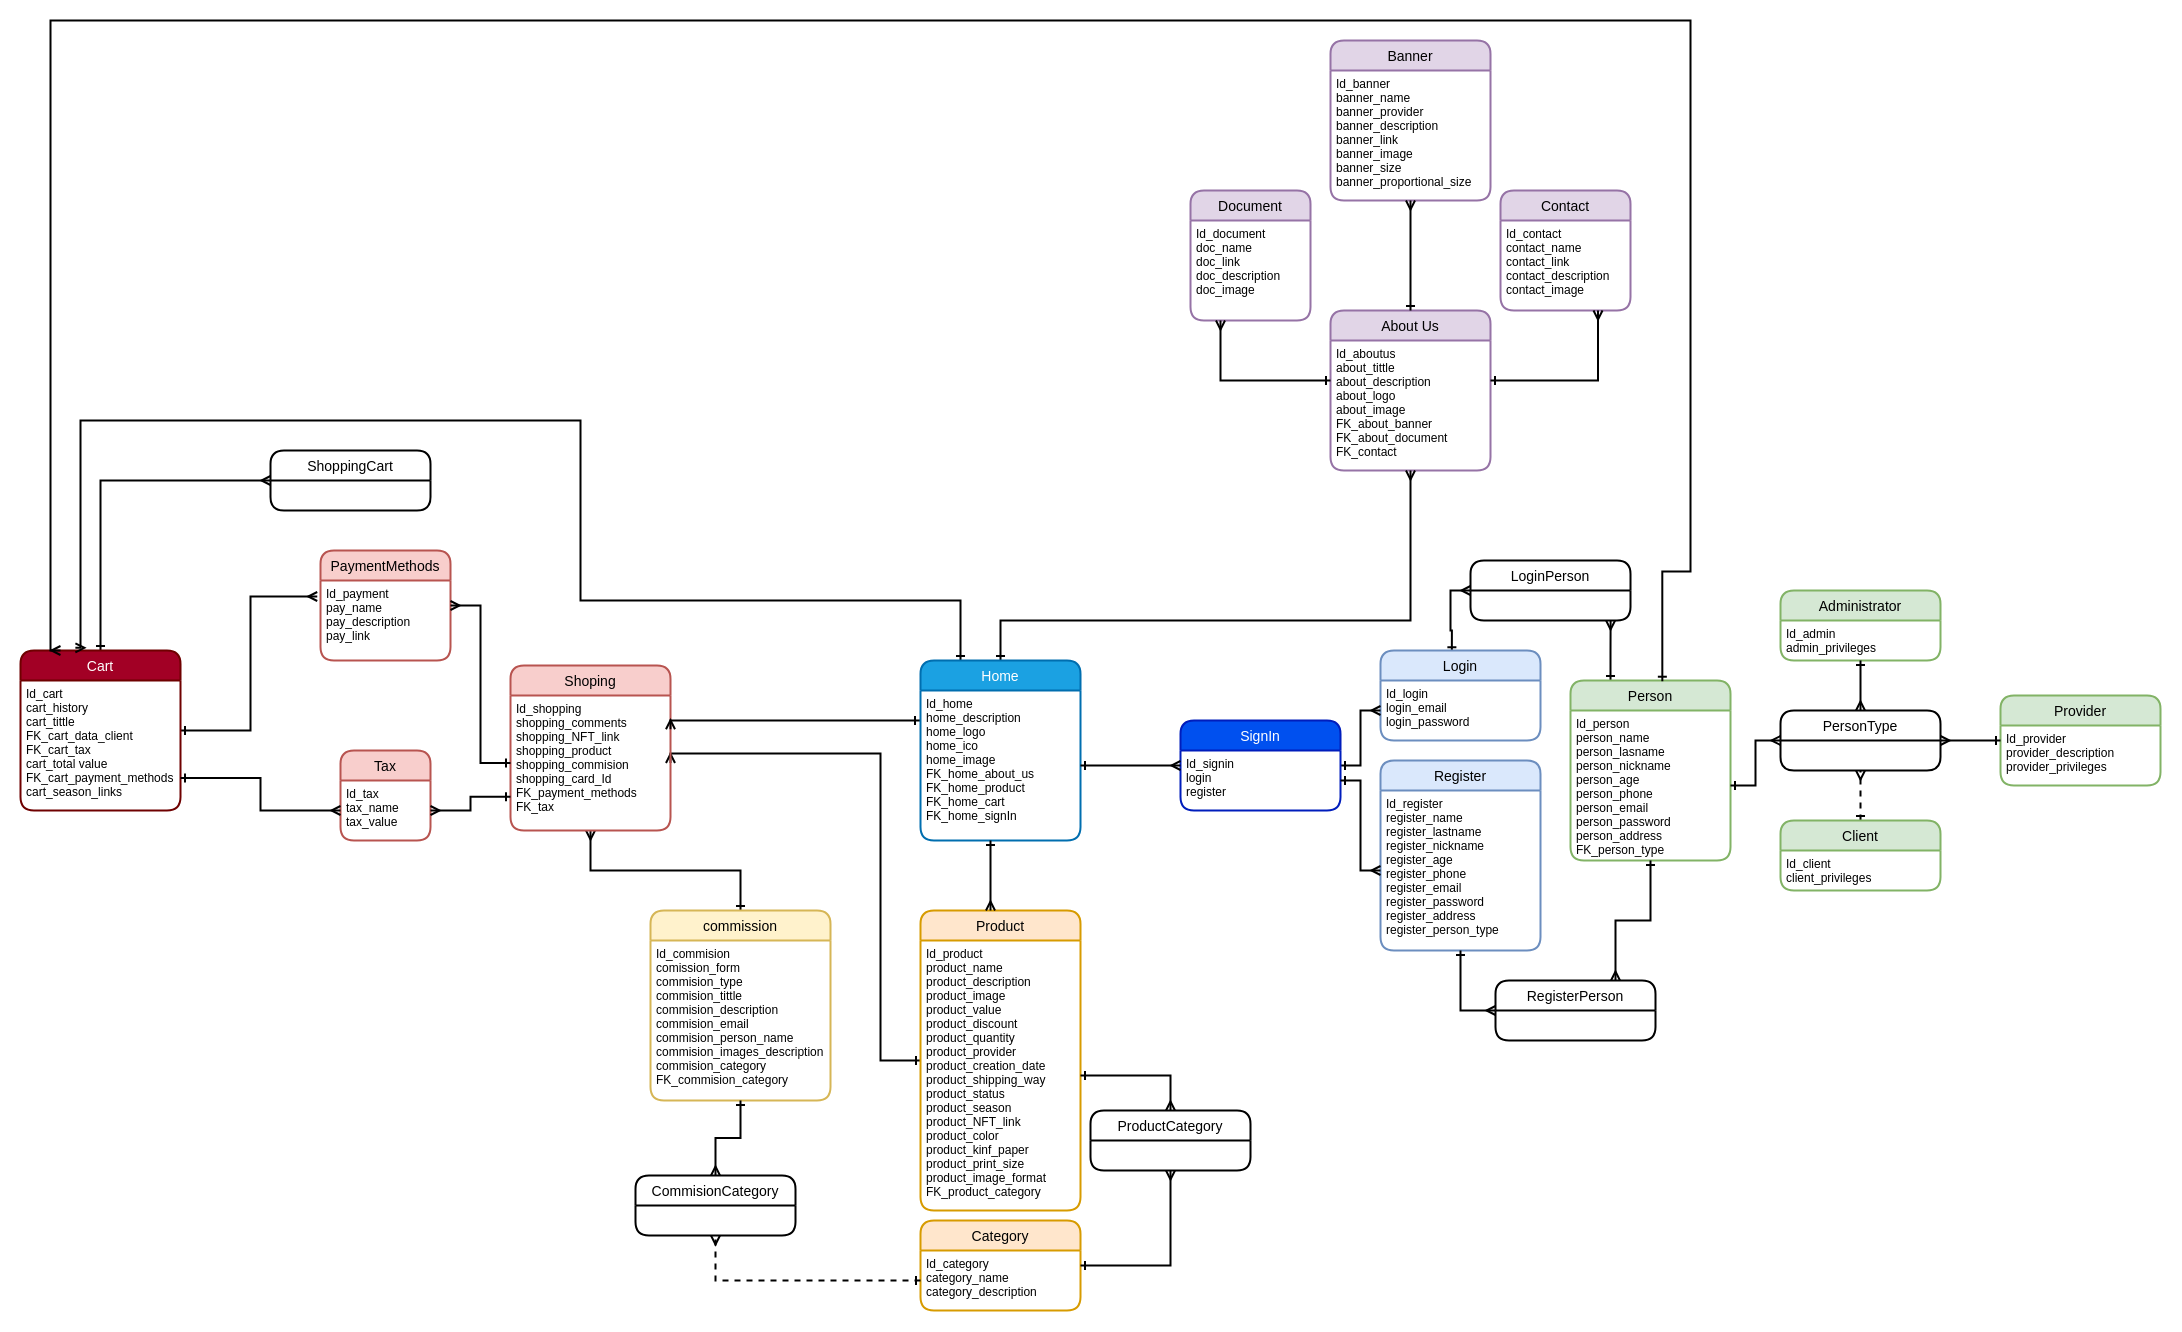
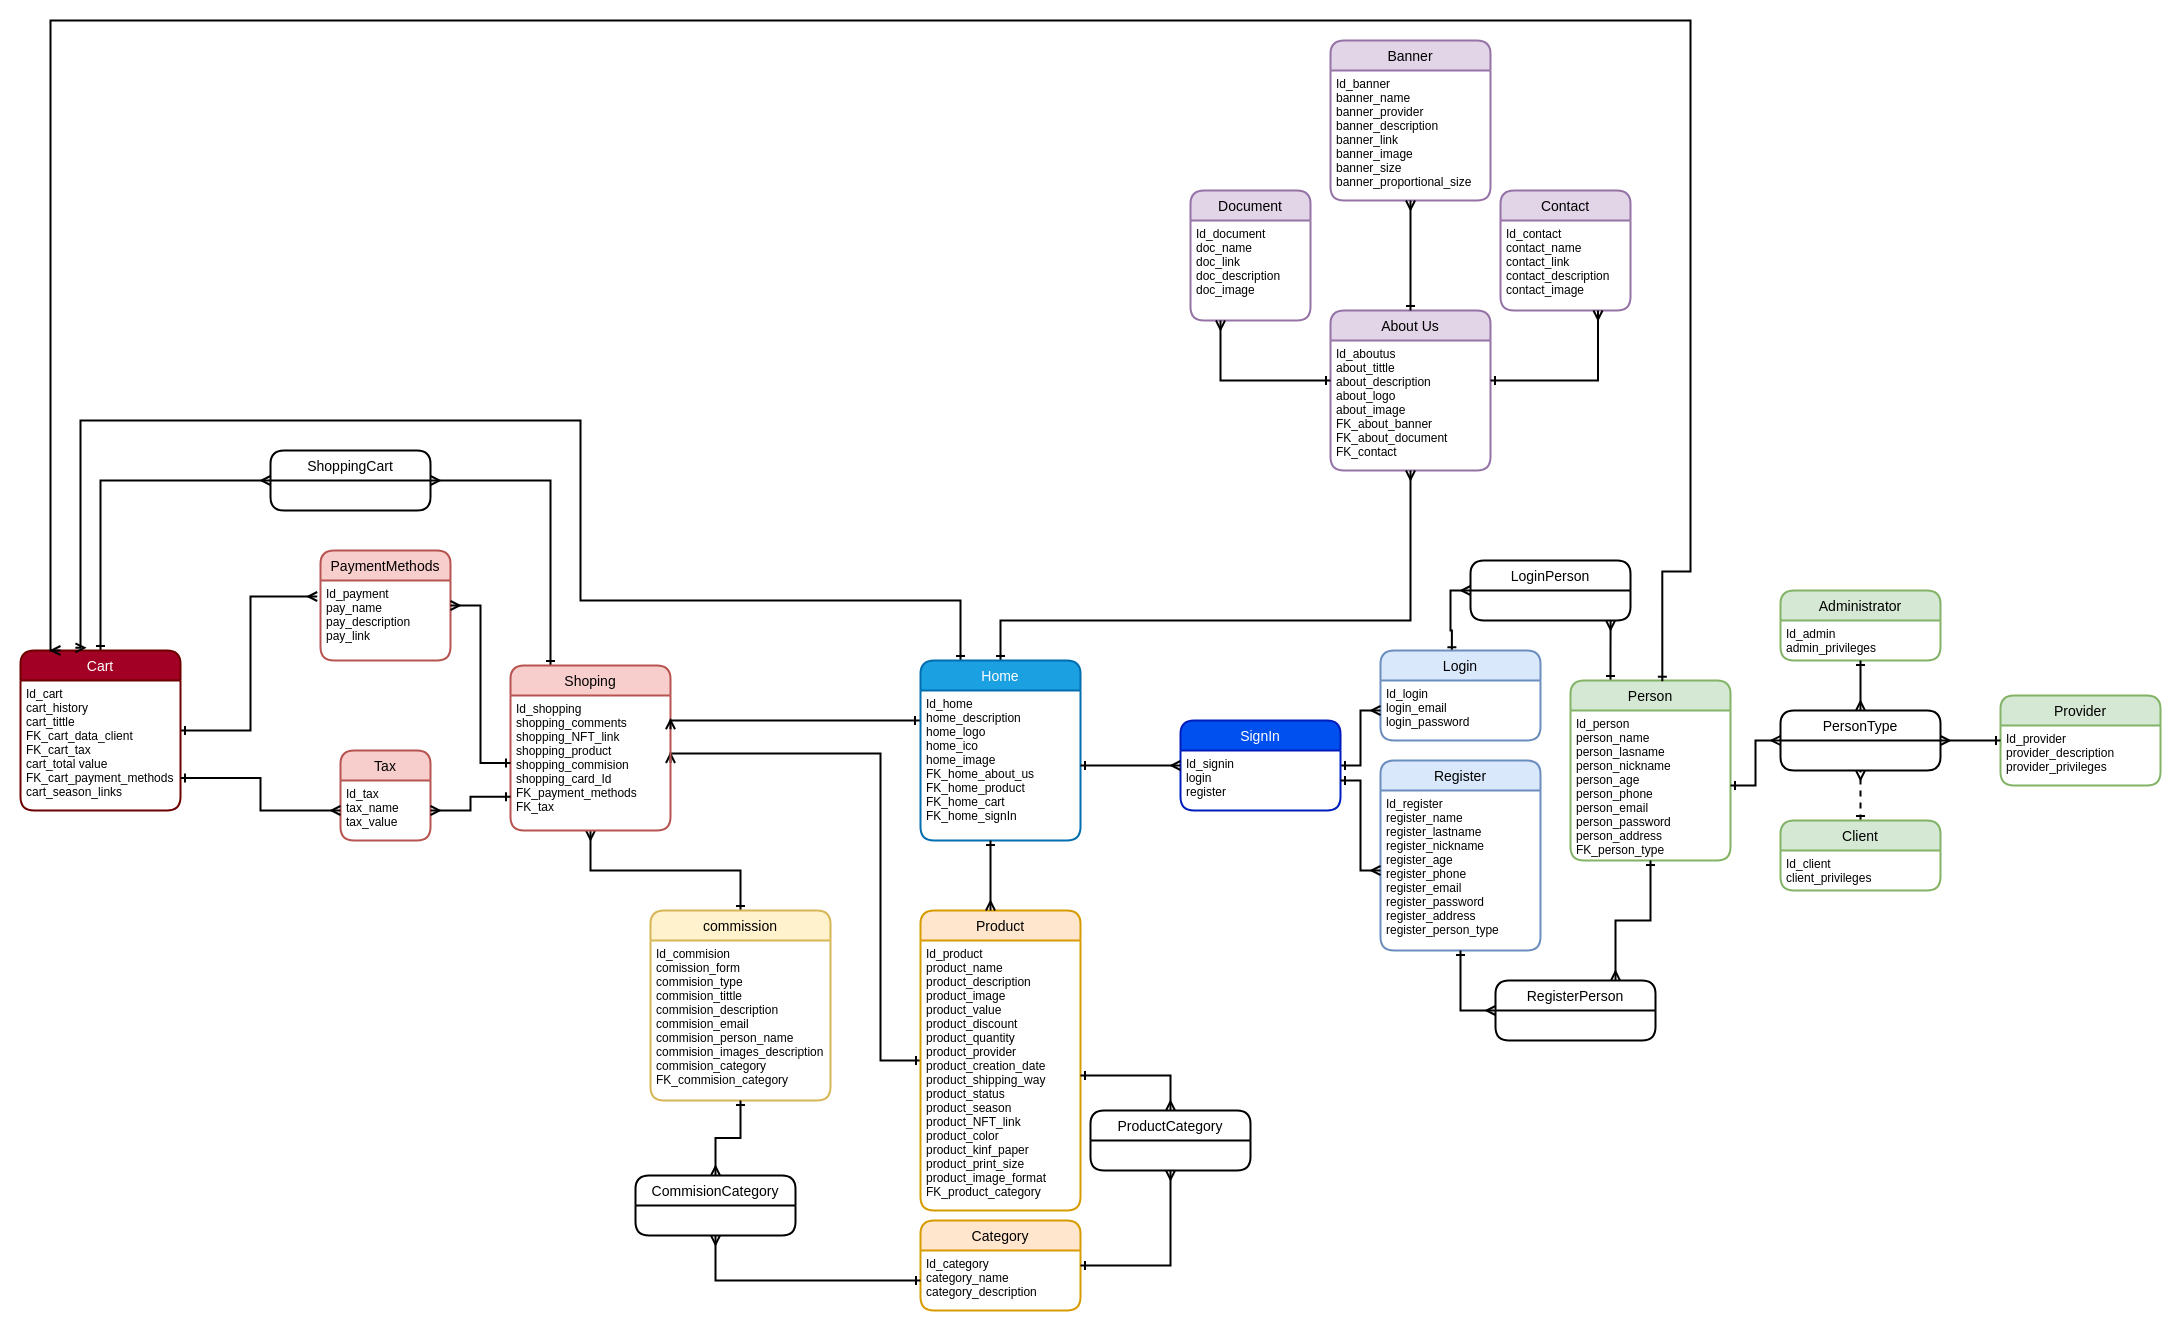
none -> (551, 514)
(794, 1281) -> (794, 1281)
